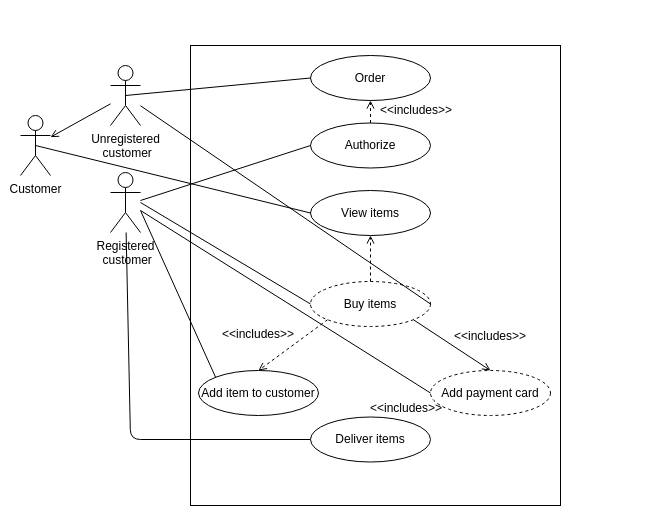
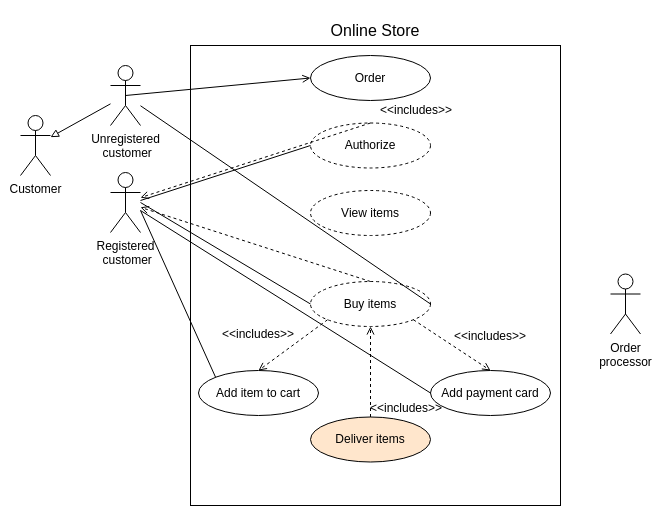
none -> (376, 31)
(305, 79) -> (304, 79)
(371, 113) -> (257, 160)
(57, 134) -> (59, 132)
(371, 146) -> (371, 146)
(161, 176) -> none
(371, 213) -> (371, 213)
(371, 260) -> (268, 248)
none -> (626, 304)
(451, 345) -> (451, 345)
none -> (371, 373)
(491, 393) -> (491, 393)
(259, 394) -> (259, 394)
(130, 421) -> none
(371, 440) -> (371, 440)
